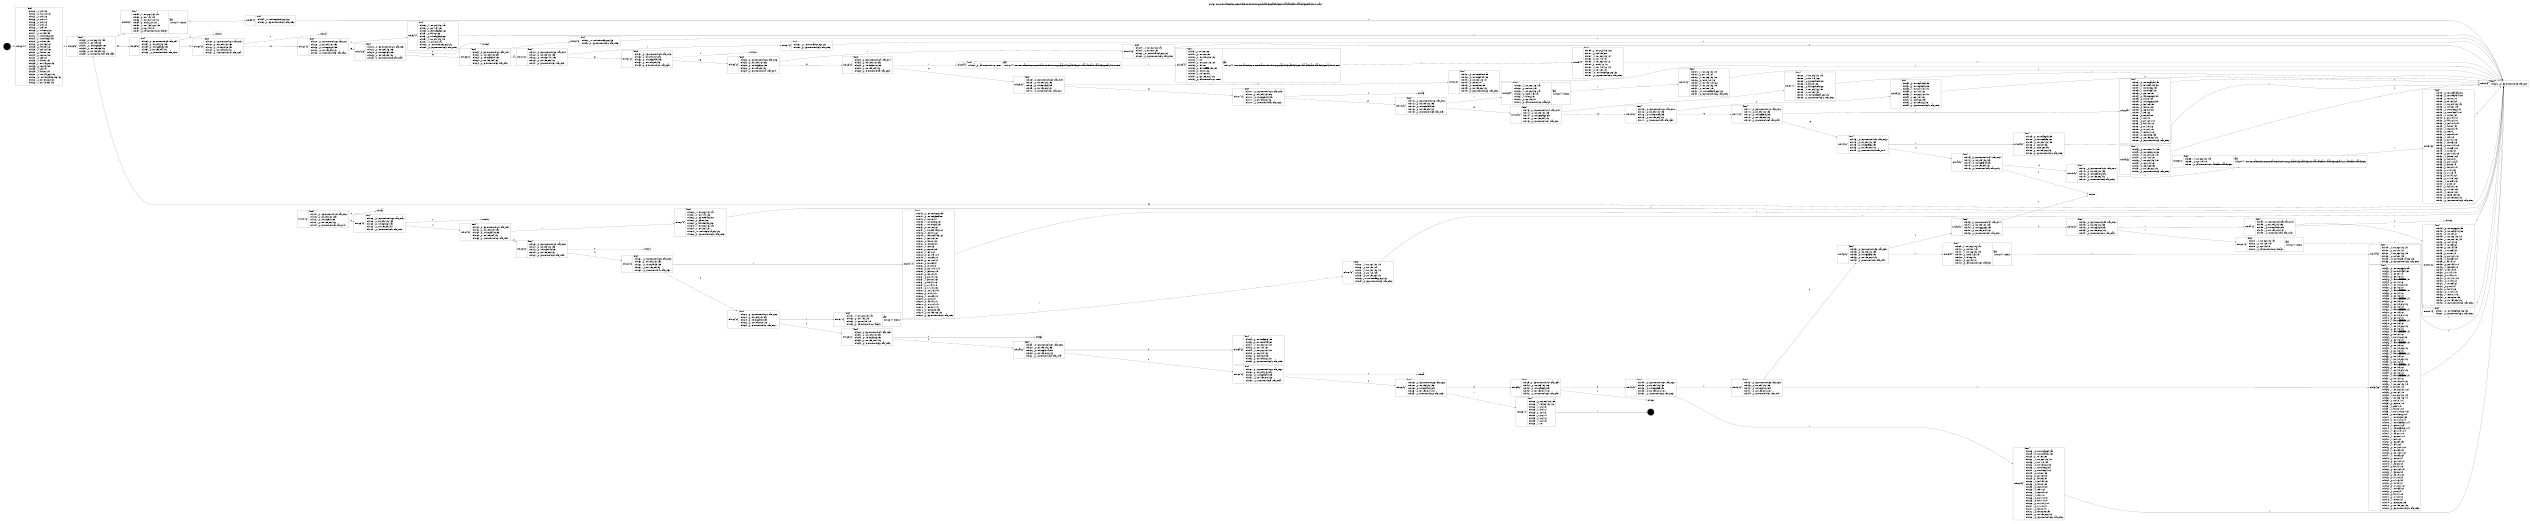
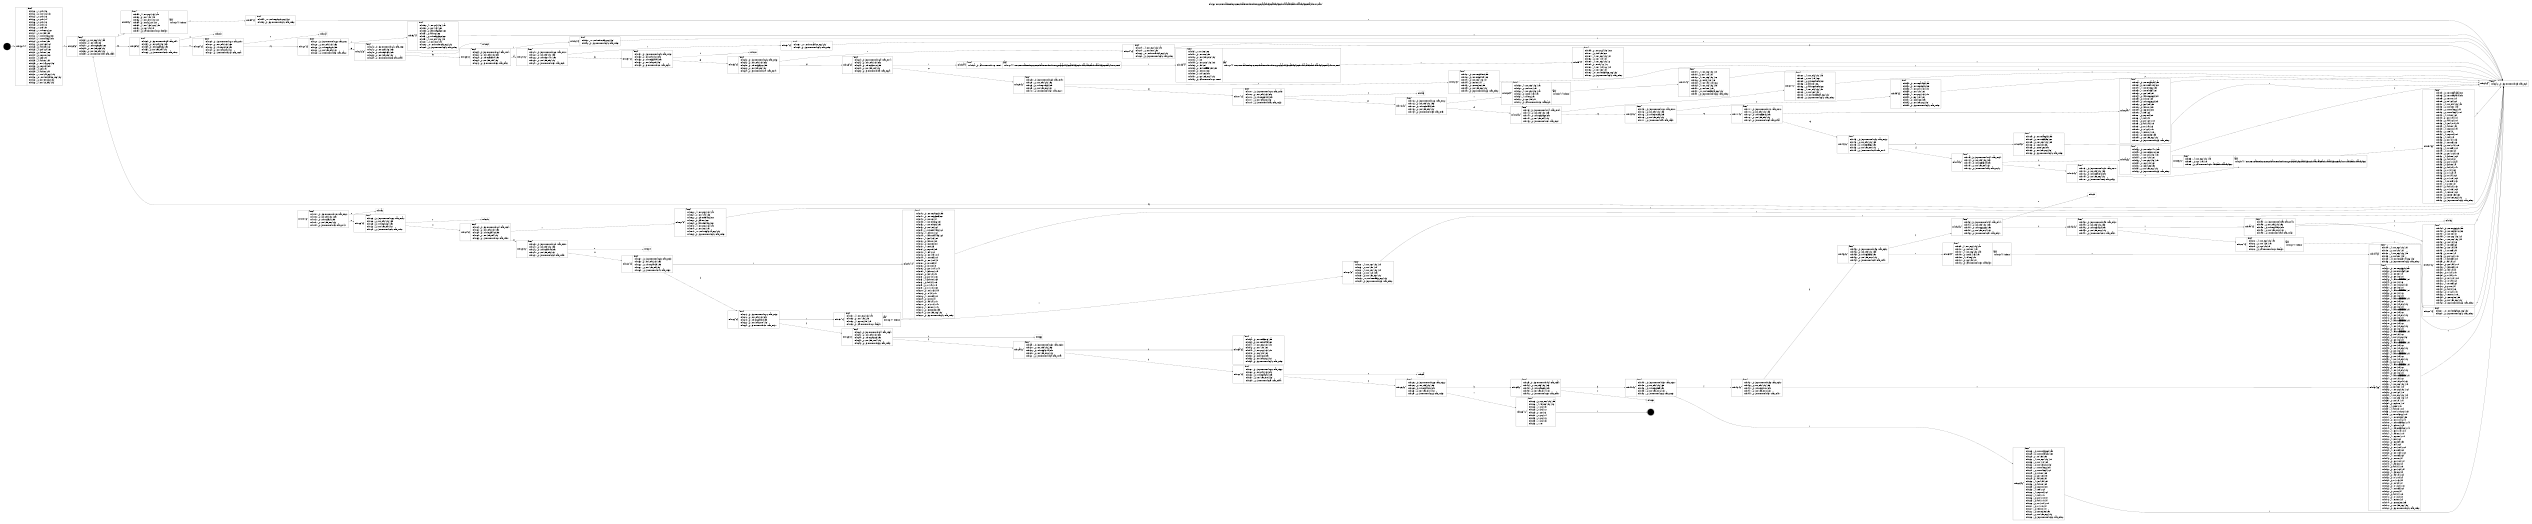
(2045, 181) -> (2060, 161)
